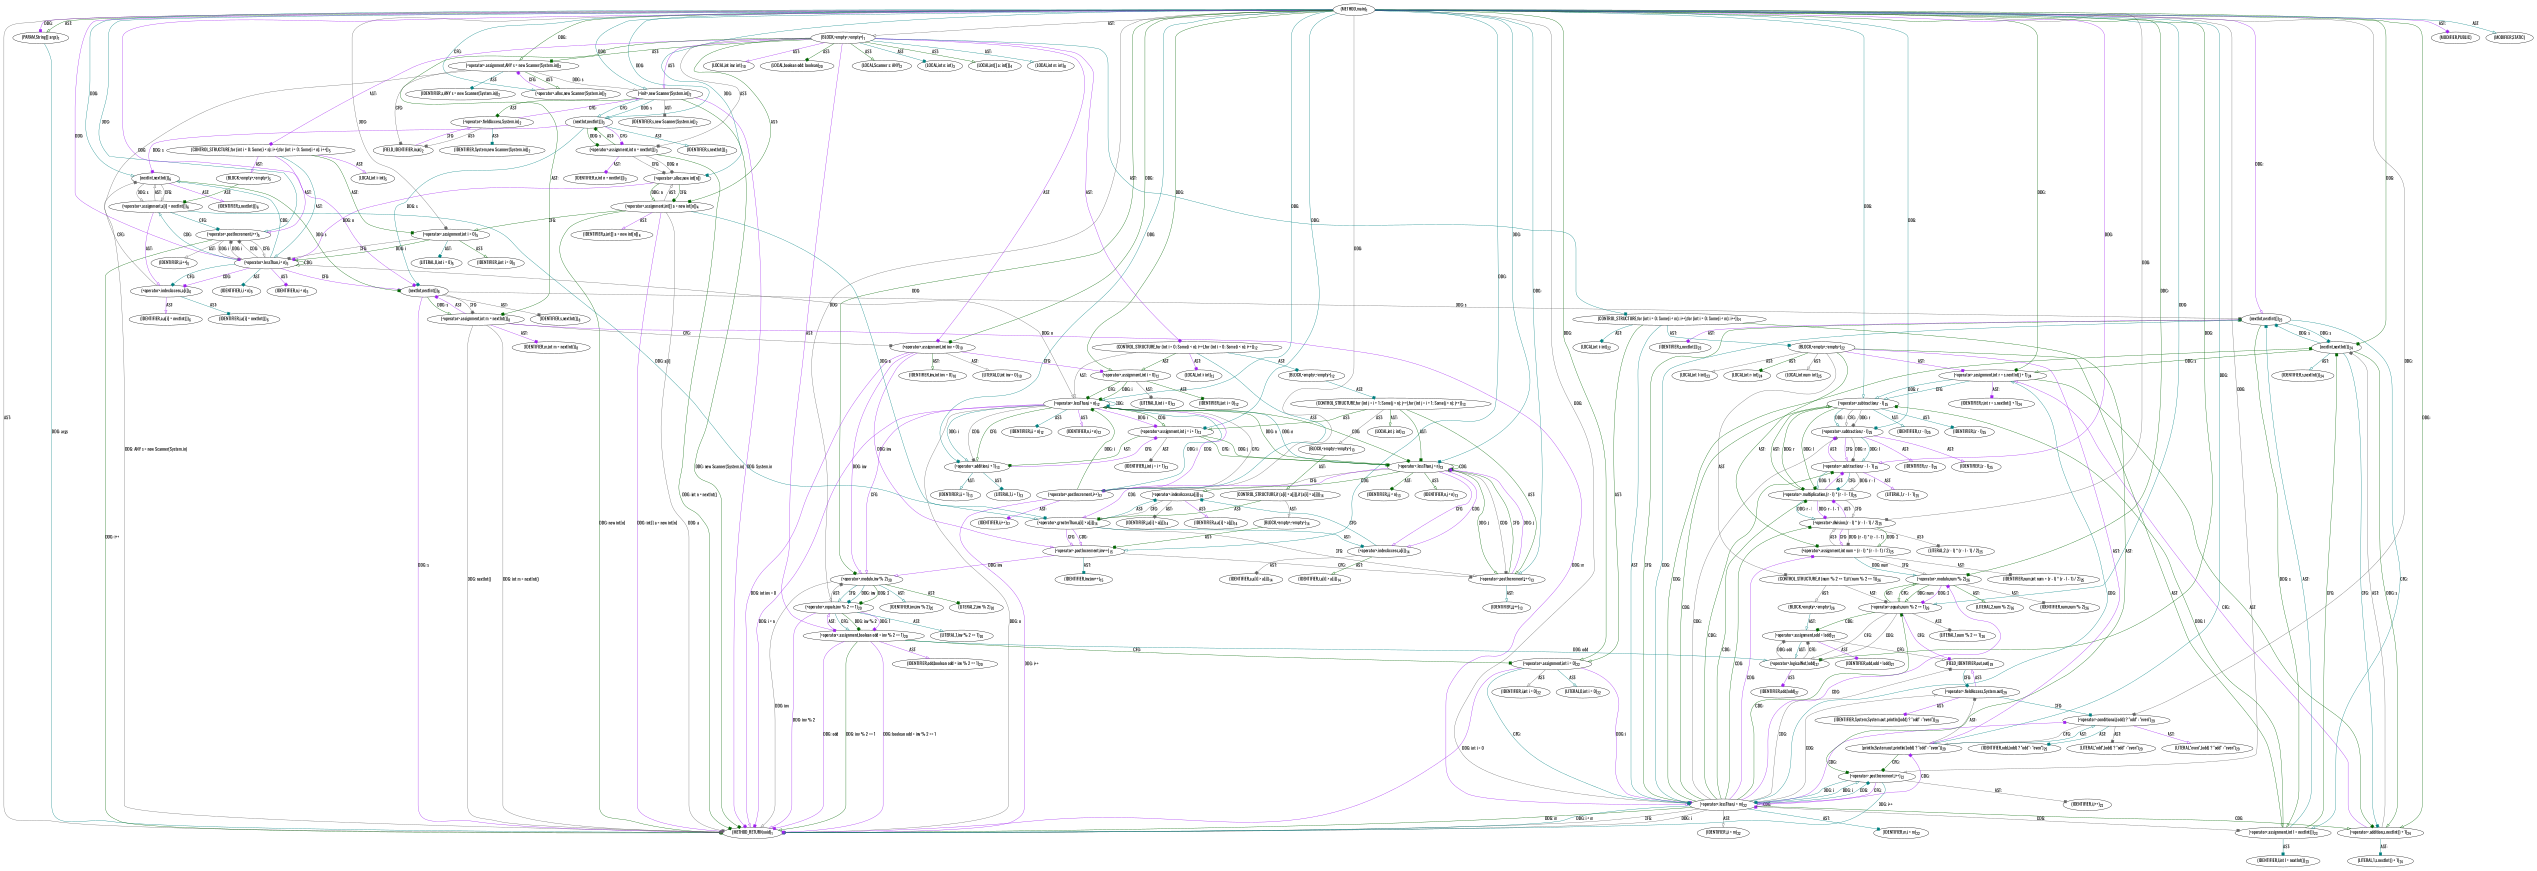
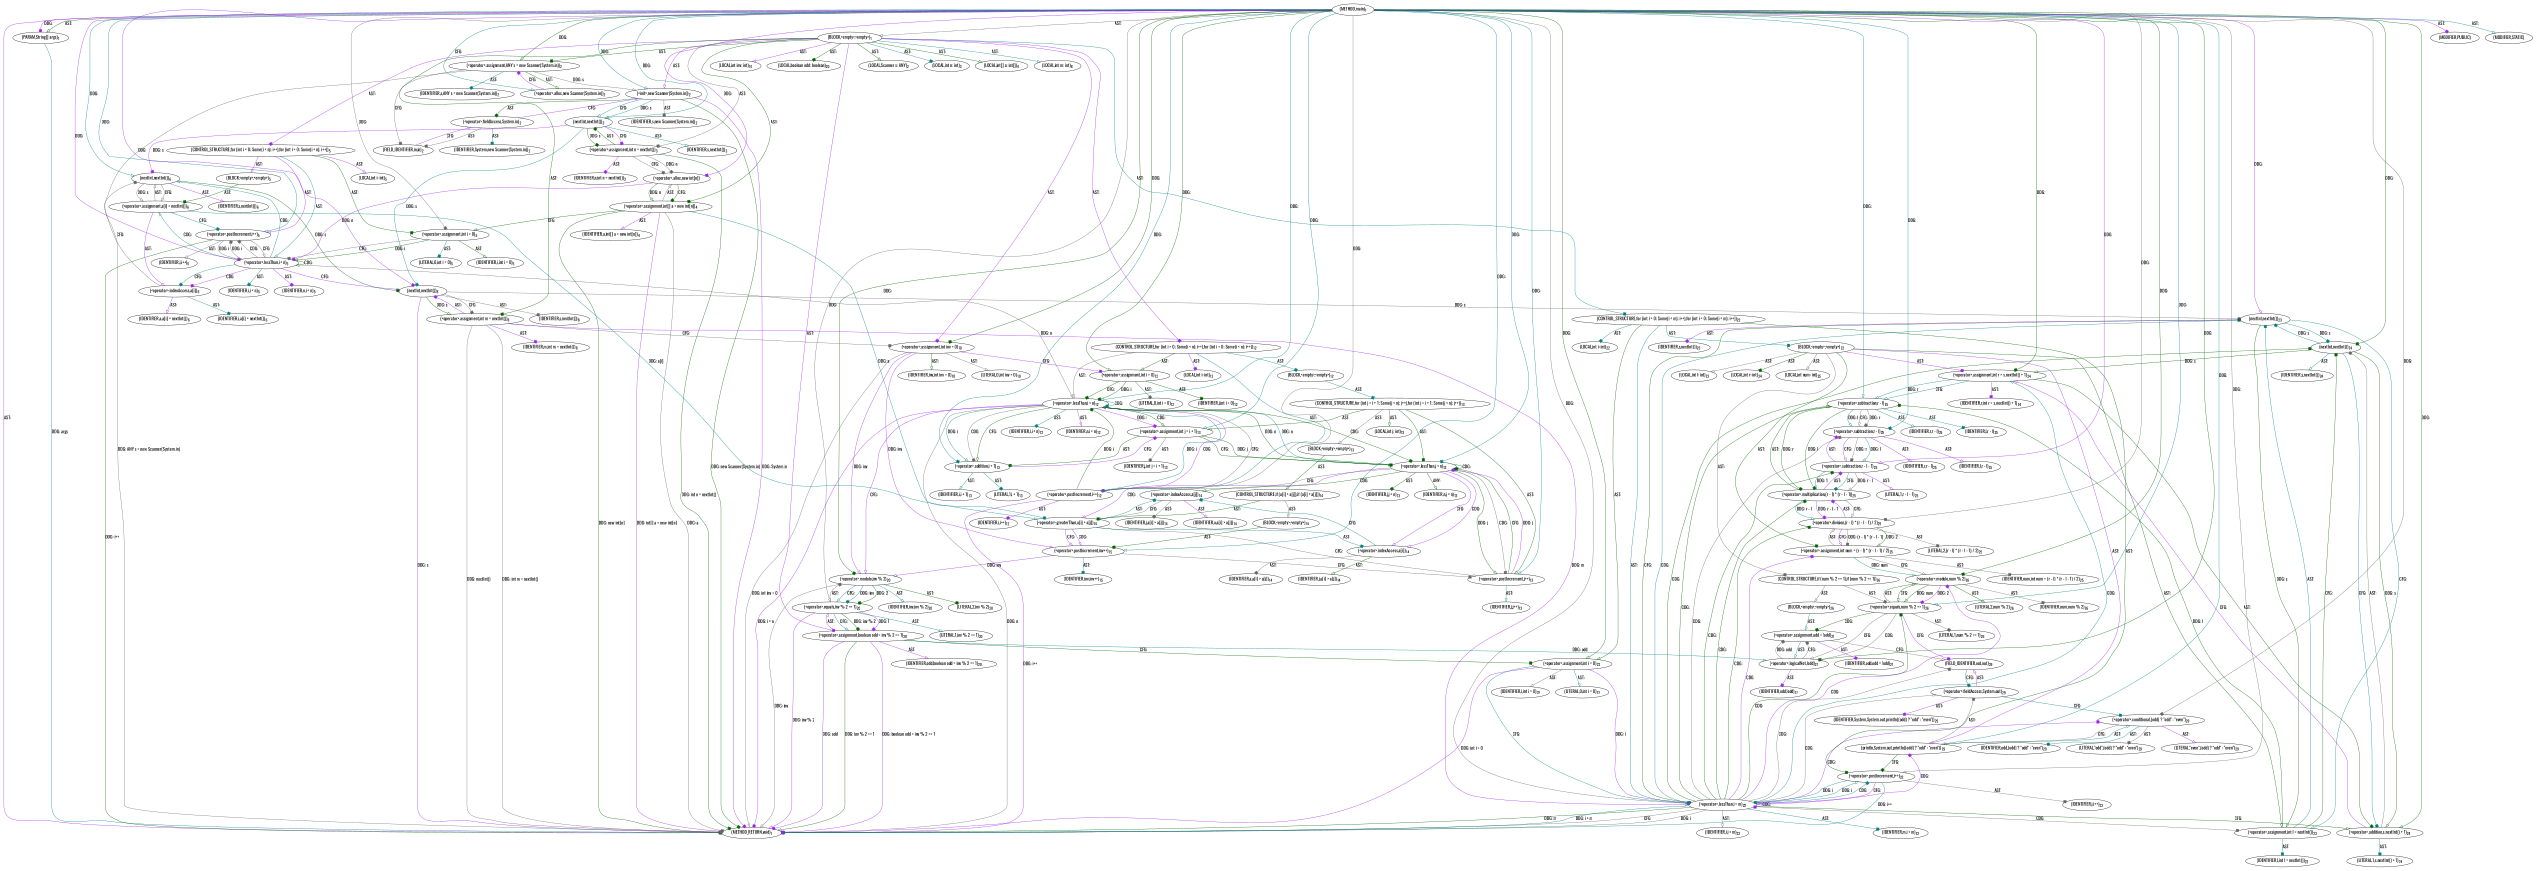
(906, 20) -> (907, 23)
(4, 115) -> (4, 115)
(1313, 240) -> (1312, 240)
(1436, 481) -> (1437, 481)
(767, 567) -> (767, 567)
(2240, 819) -> (2239, 819)
